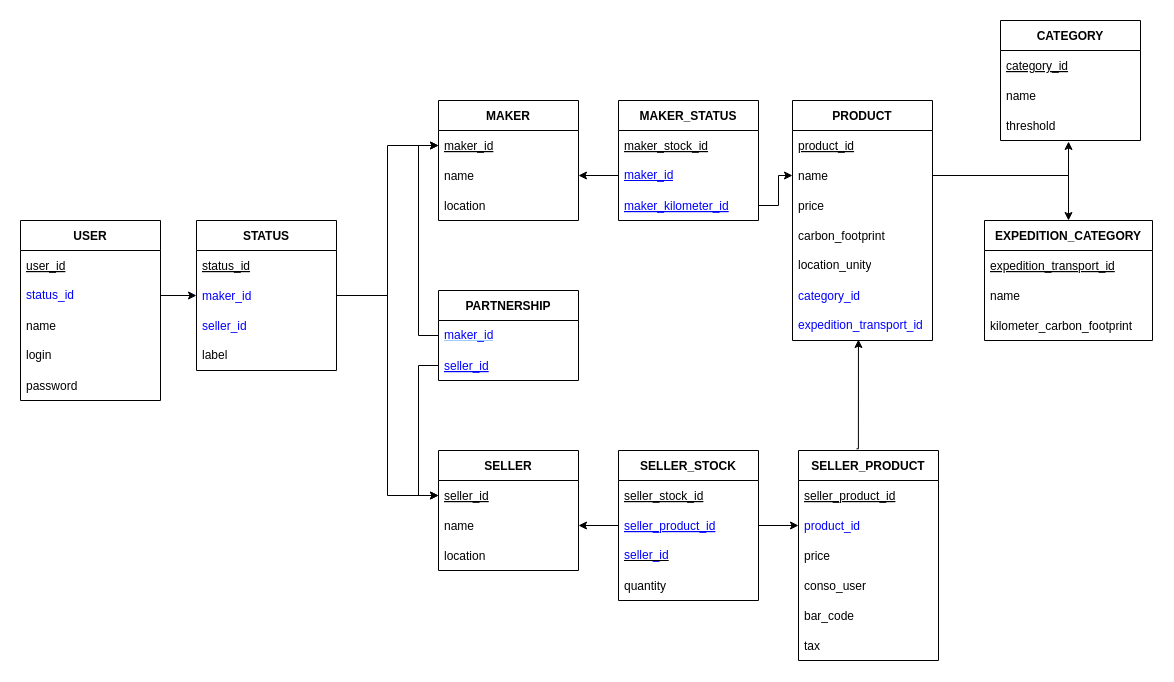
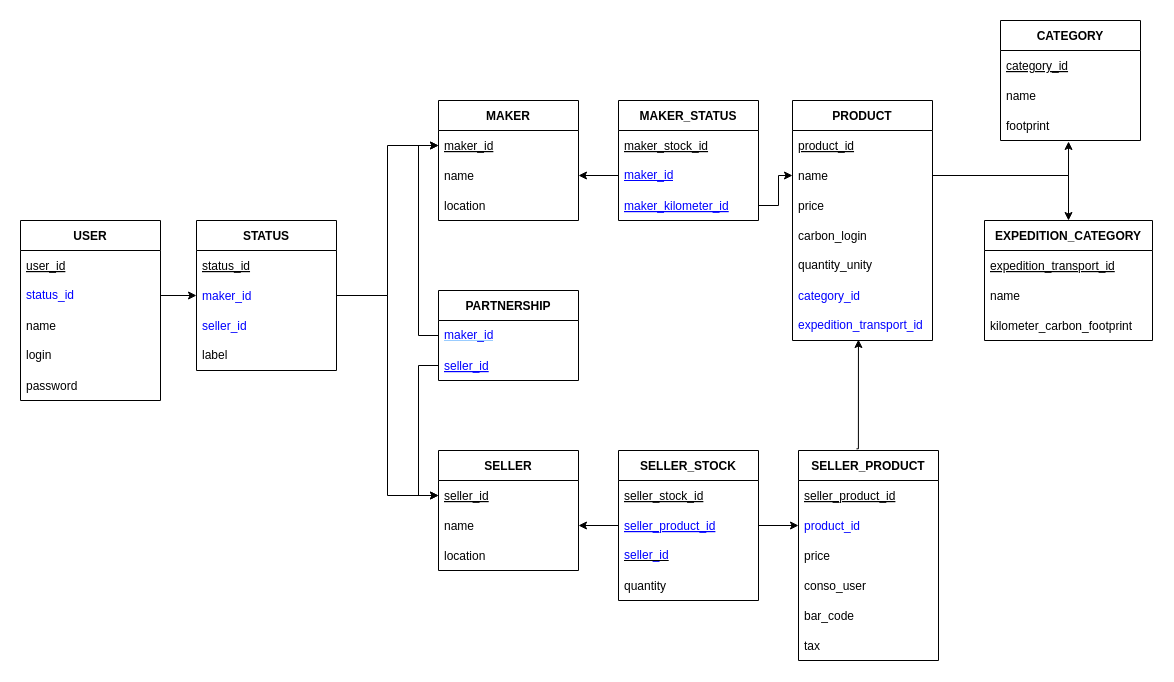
(1035, 126) -> (1035, 126)
(850, 236) -> (835, 236)
(841, 266) -> (842, 266)
